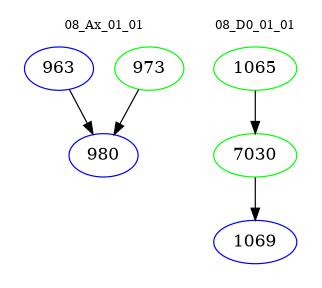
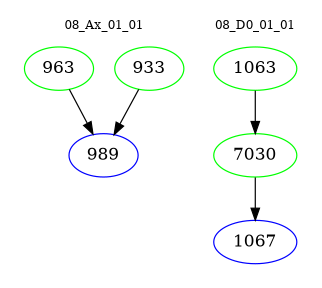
(59, 69) -> (59, 69)
(149, 69) -> (149, 69)
(255, 69) -> (255, 69)
(104, 155) -> (104, 155)
(255, 242) -> (255, 242)
